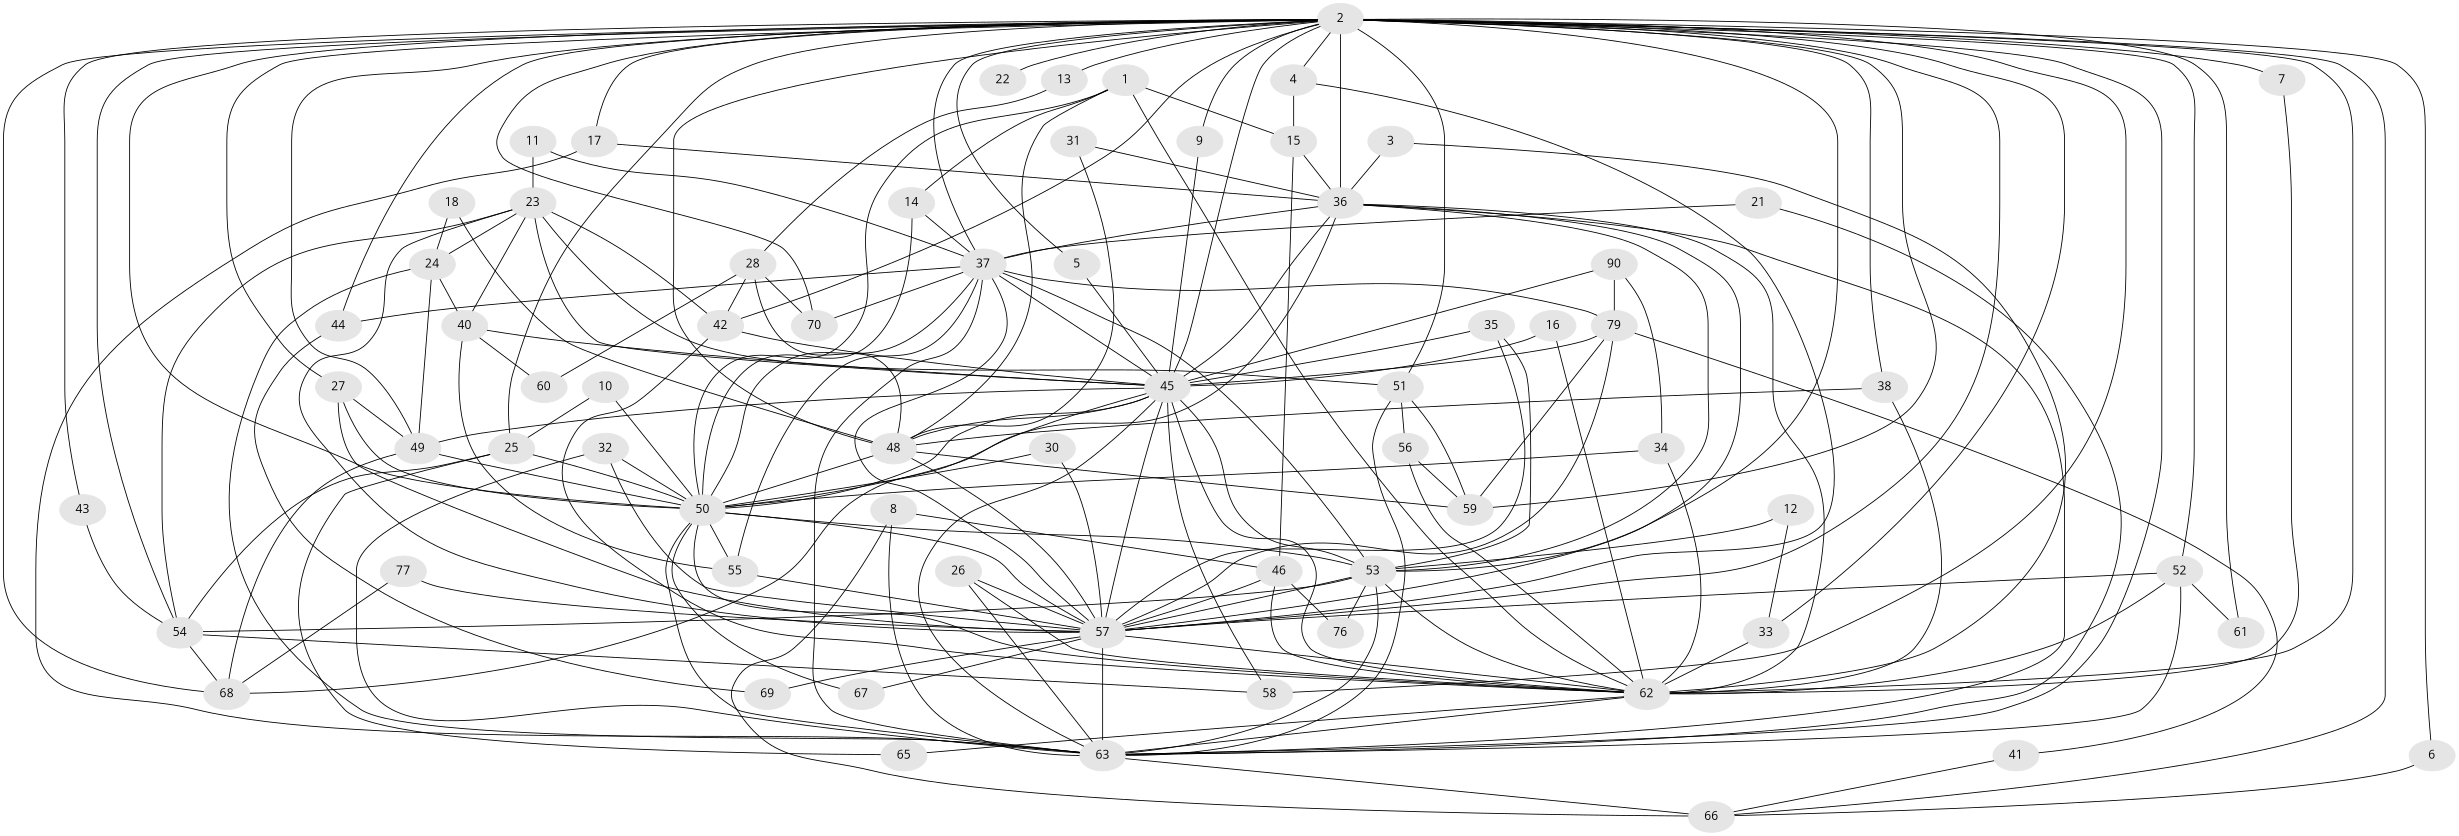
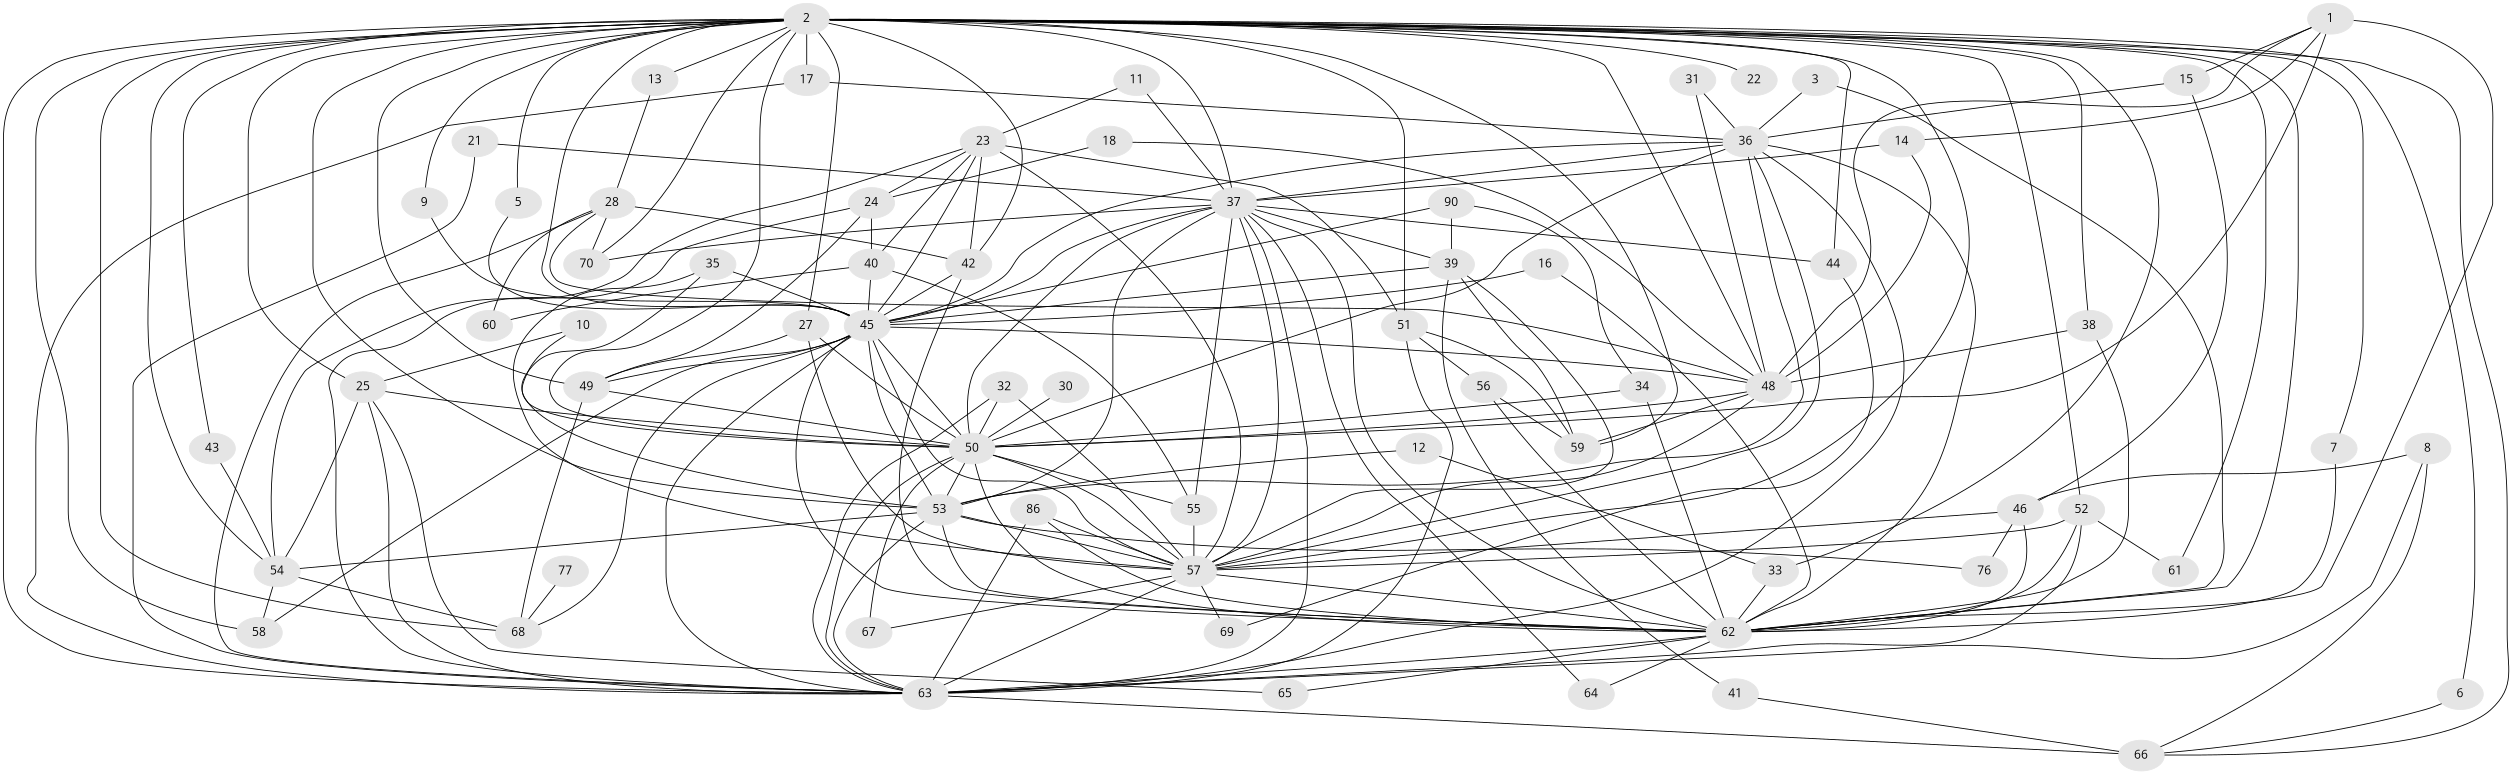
(1294, 80) -> none
(1341, 111) -> none
(1614, 326) -> (1451, 264)
(866, 346) -> (1893, 284)
none -> (1396, 471)
(1089, 529) -> none
(959, 571) -> (1034, 510)
(683, 614) -> none
none -> (220, 632)
none -> (464, 657)
none -> (1591, 694)
